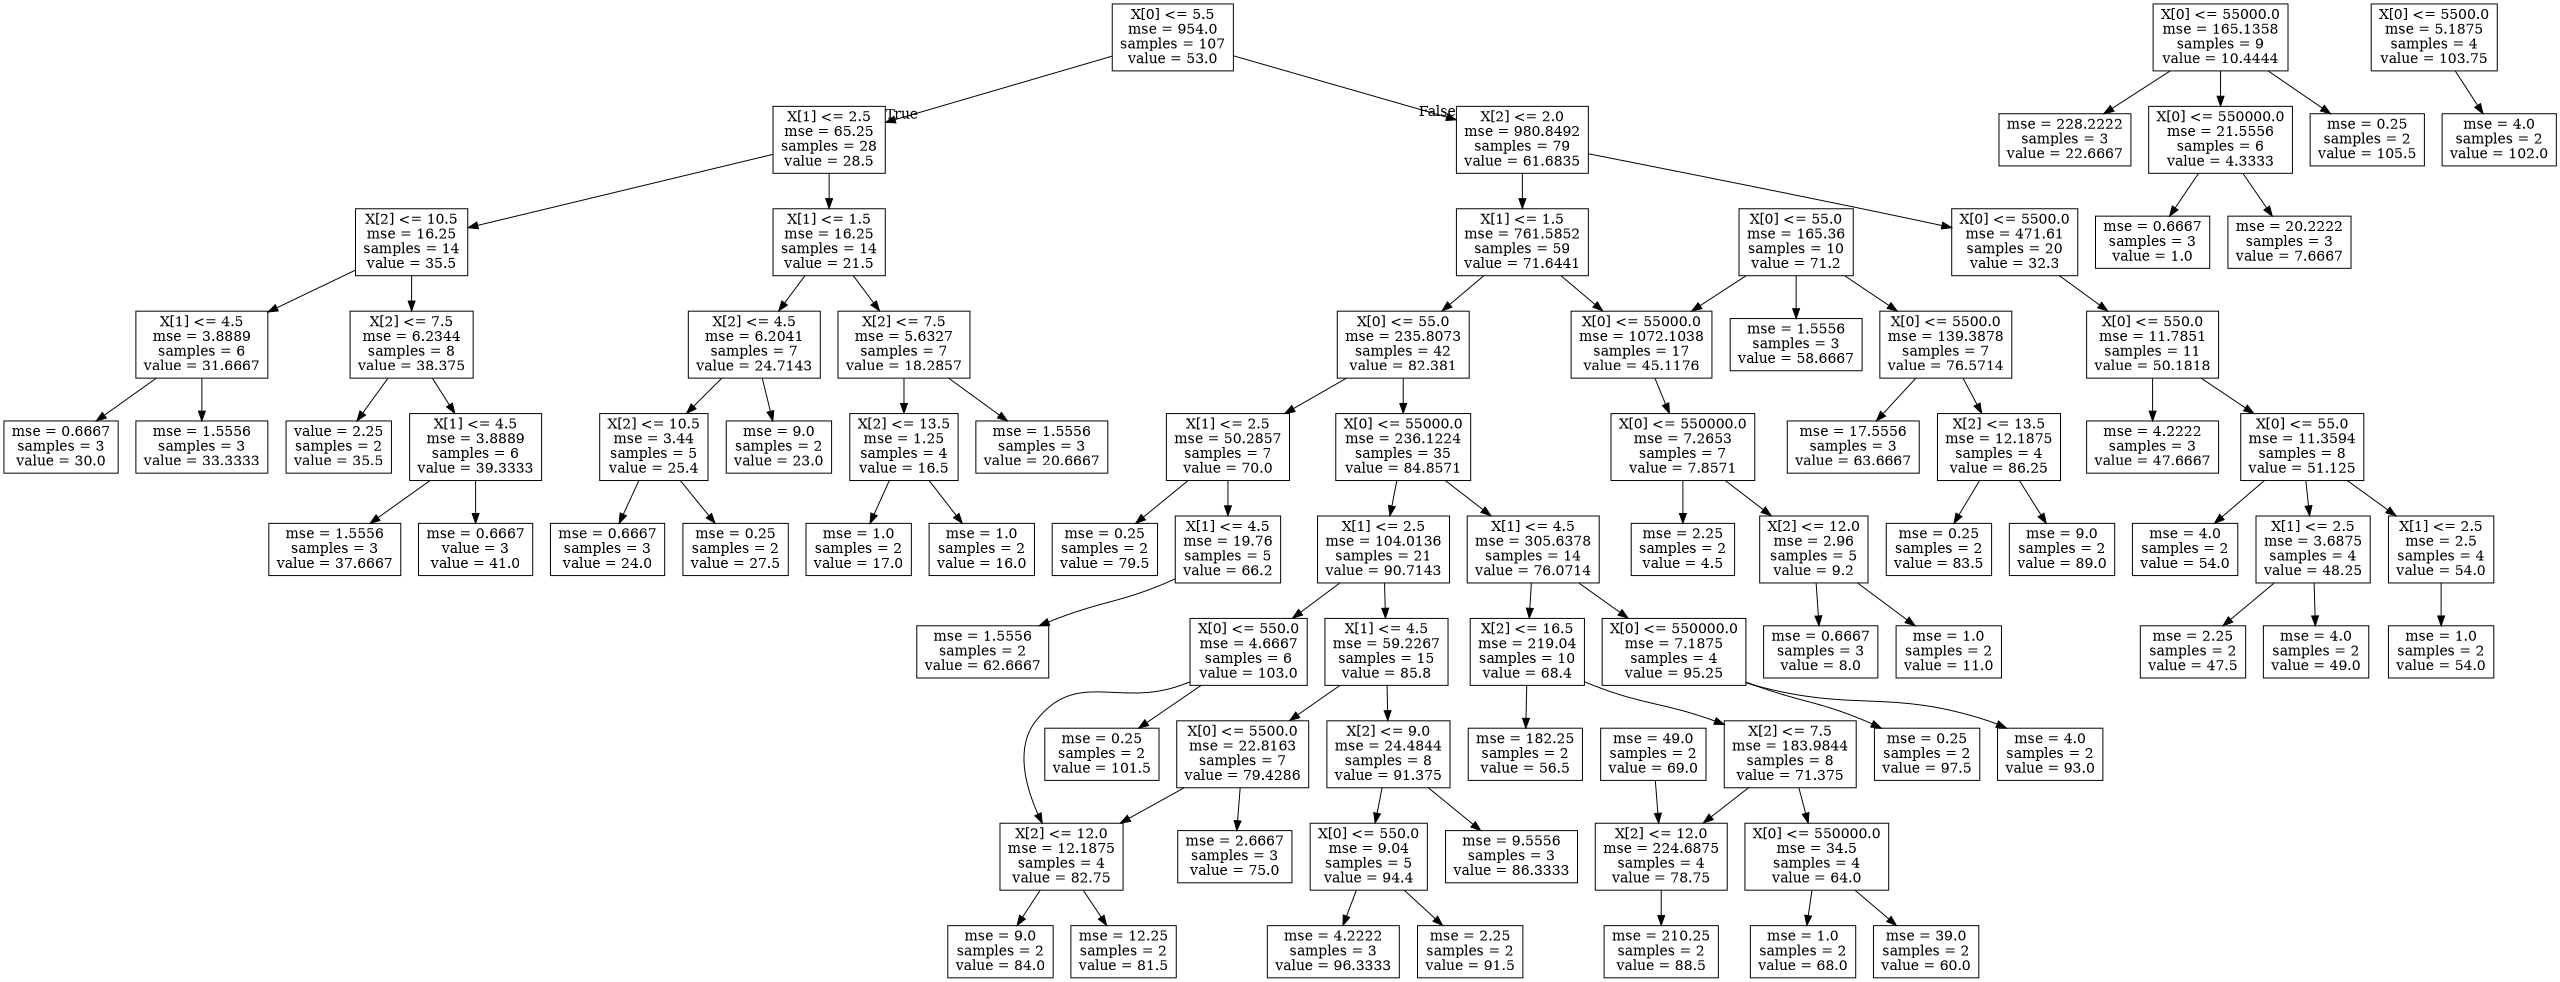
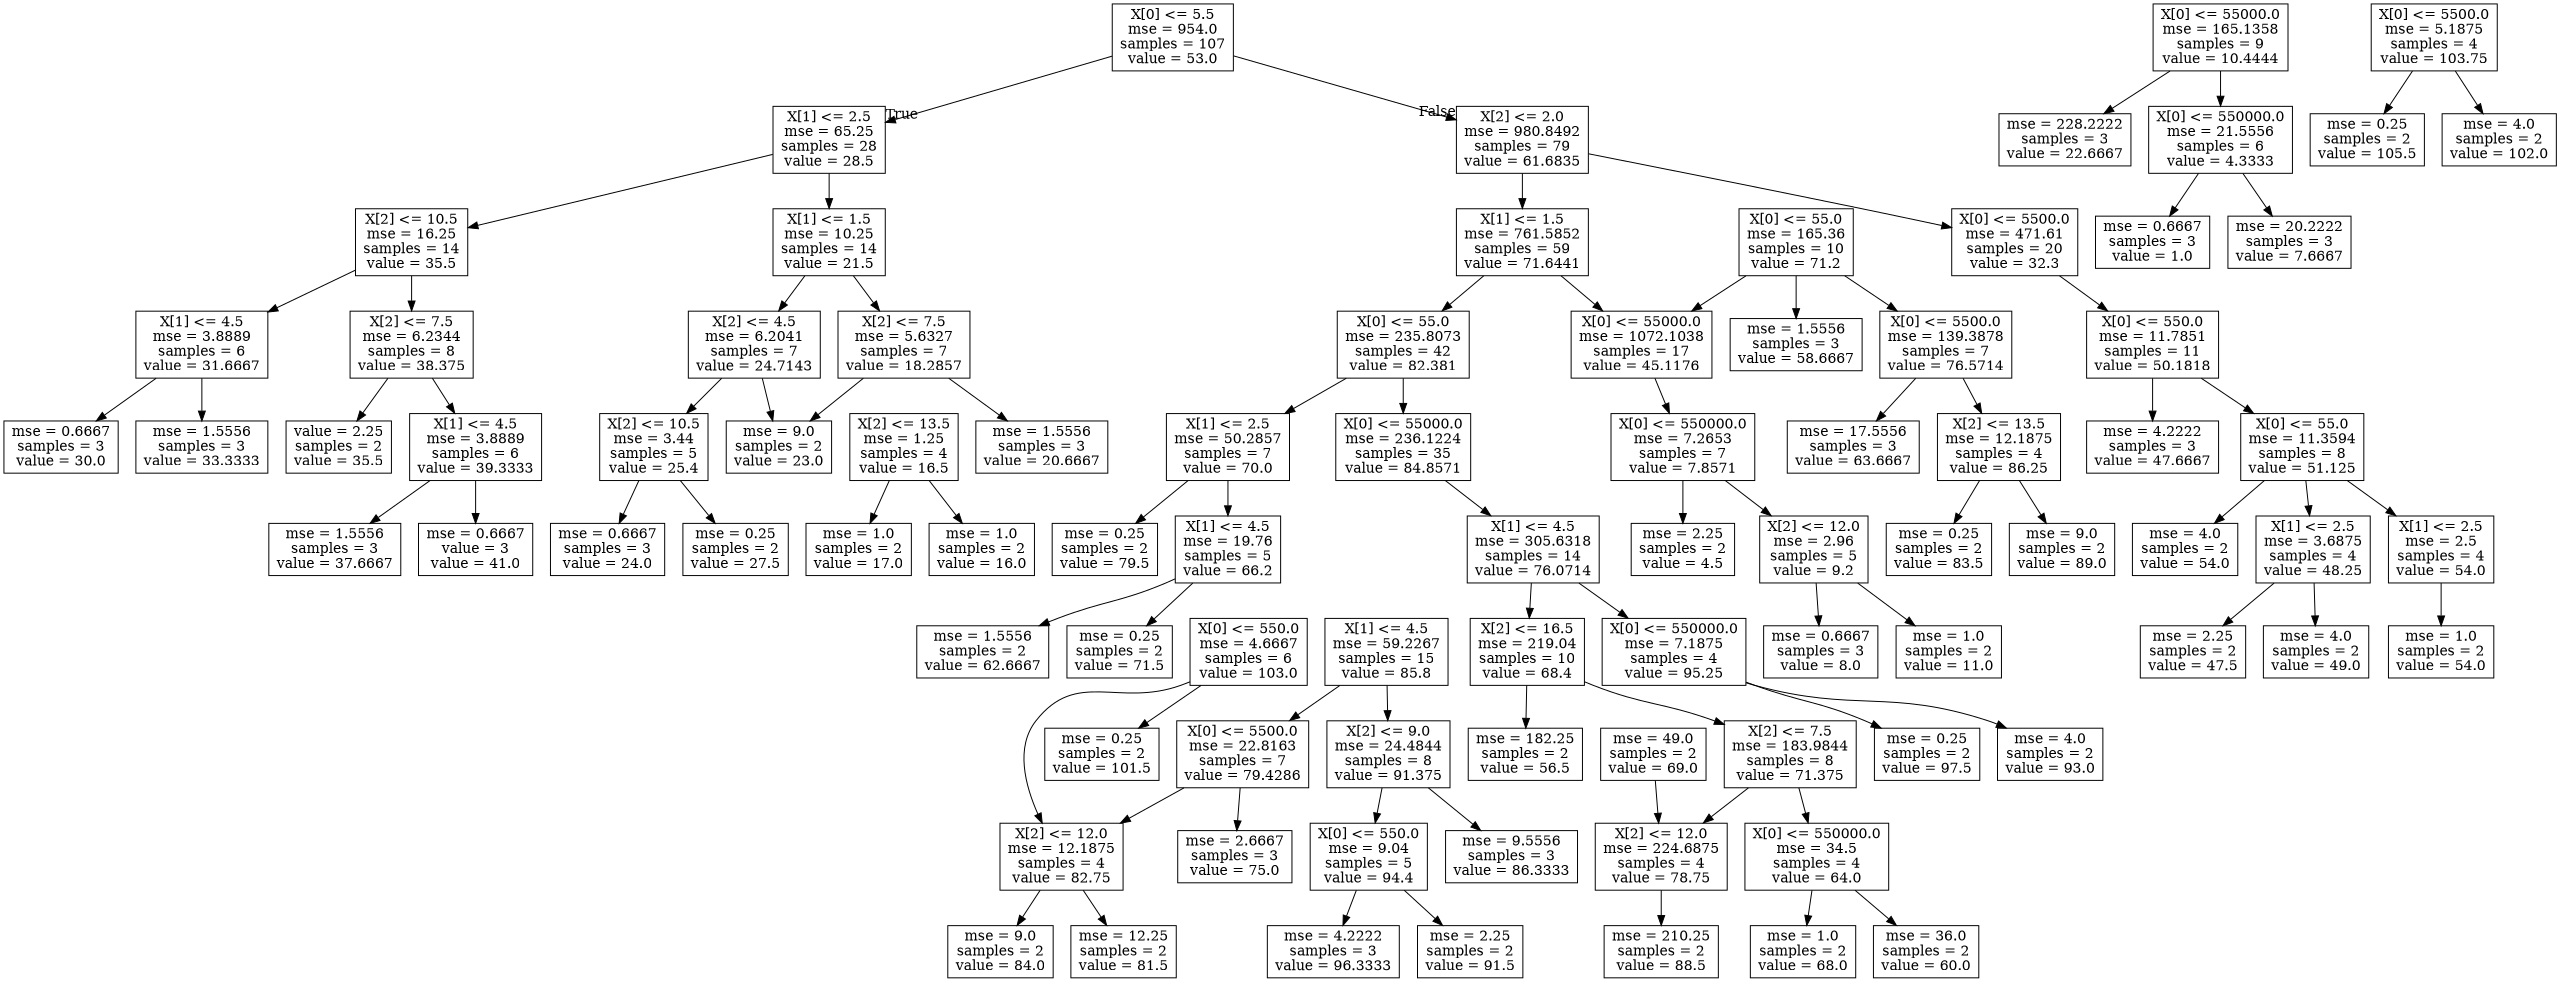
(2295, 90) -> (2401, 88)
(829, 242) -> (829, 242)
(904, 391) -> (841, 396)
(1384, 549) -> none
(1533, 549) -> (1533, 549)
none -> (1120, 652)
(1926, 952) -> (1926, 952)
